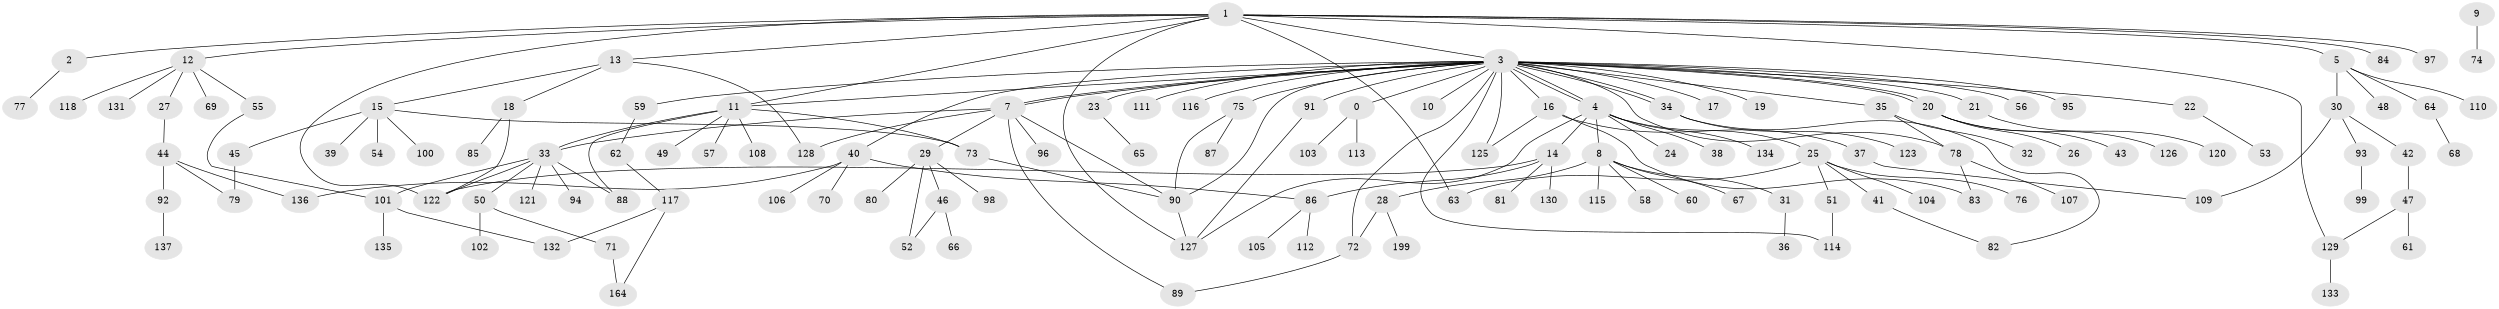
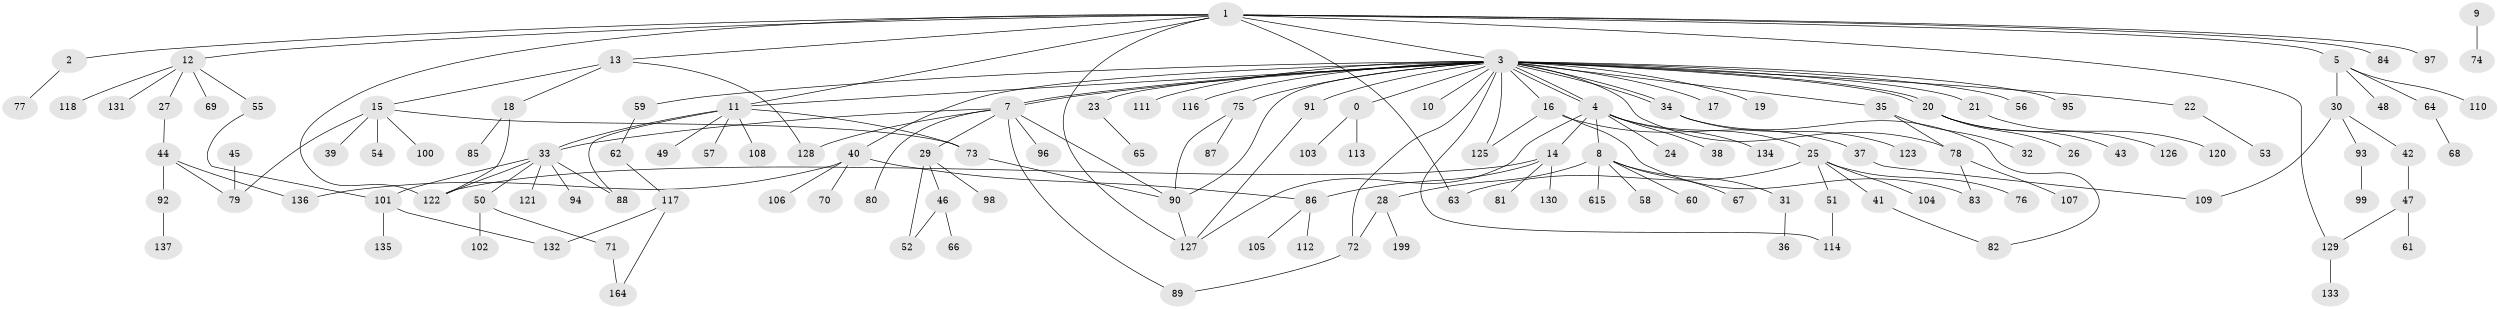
(302, 129) -> (306, 143)
(899, 178) -> (922, 130)
(1598, 201) -> (1598, 201)
